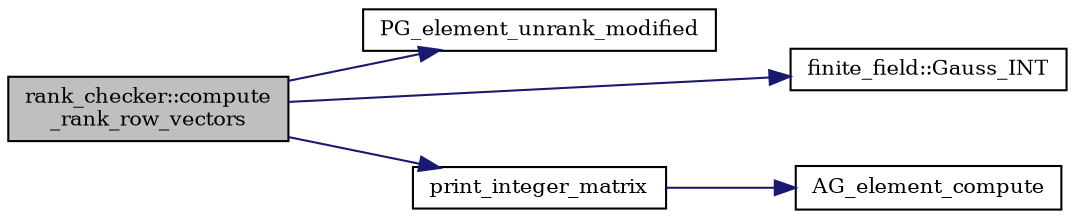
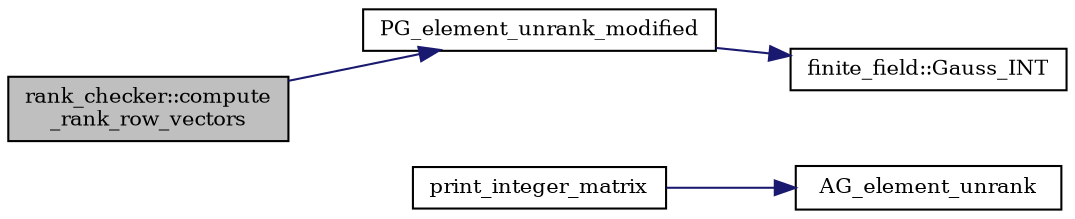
(529, 90) -> (743, 51)
(354, 150) -> none
(929, 188) -> (929, 188)
